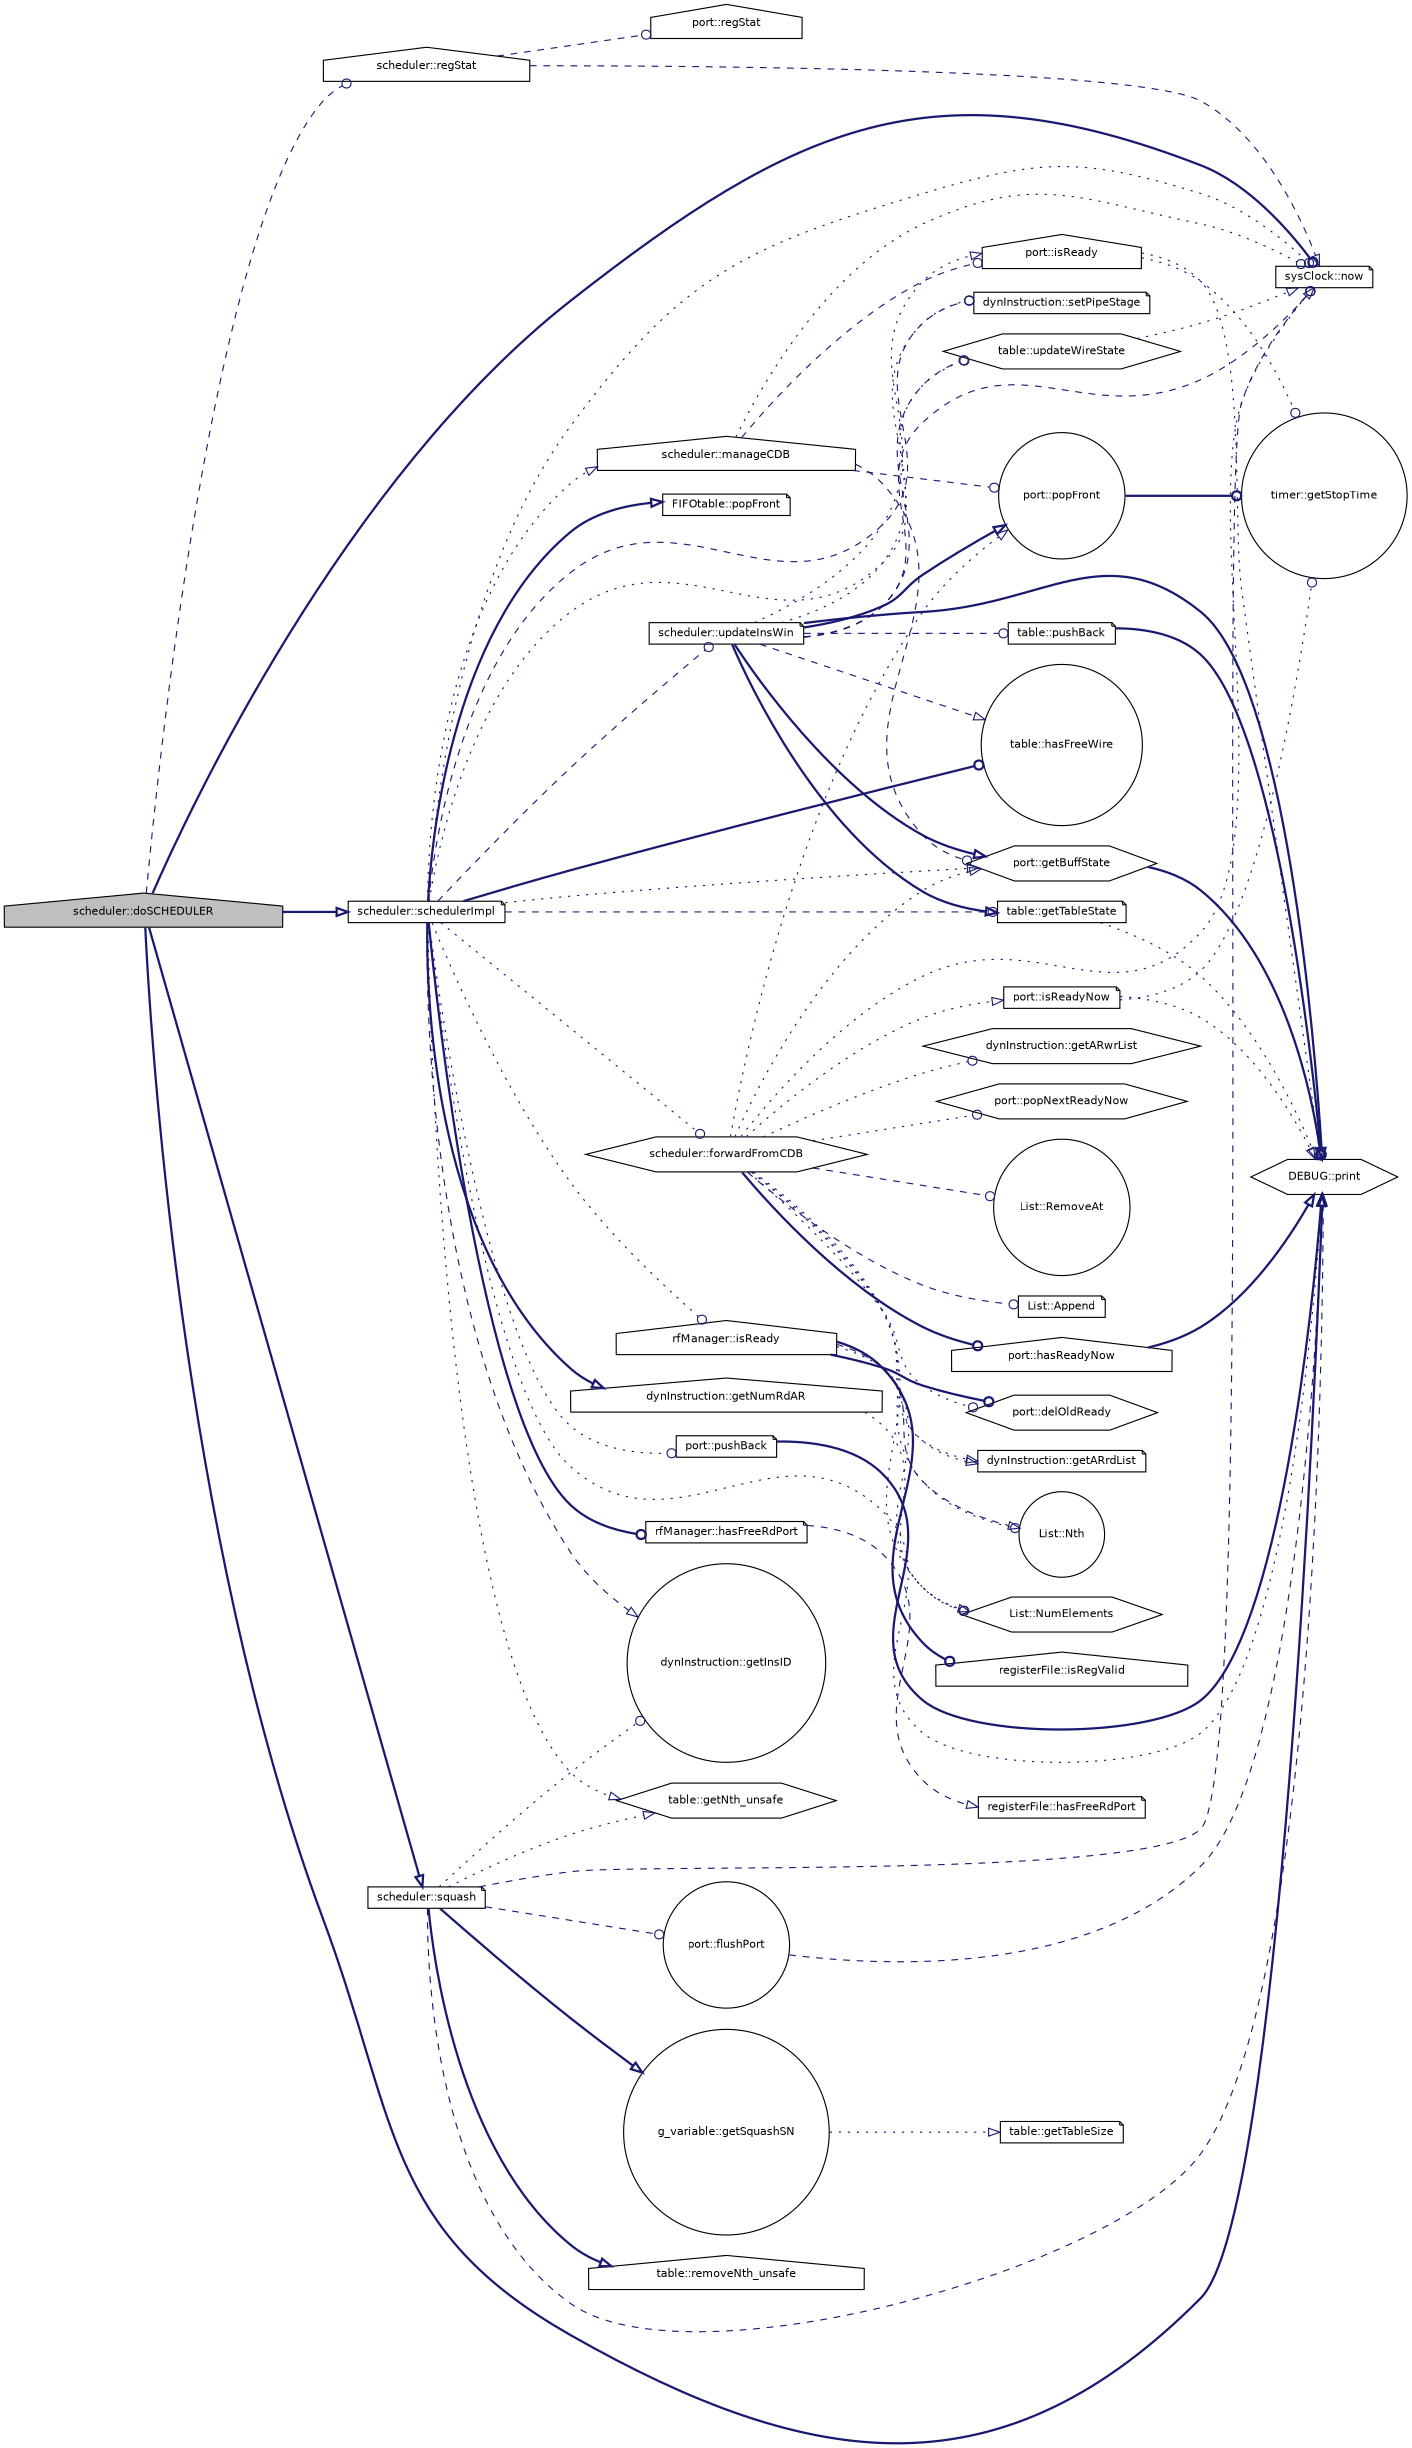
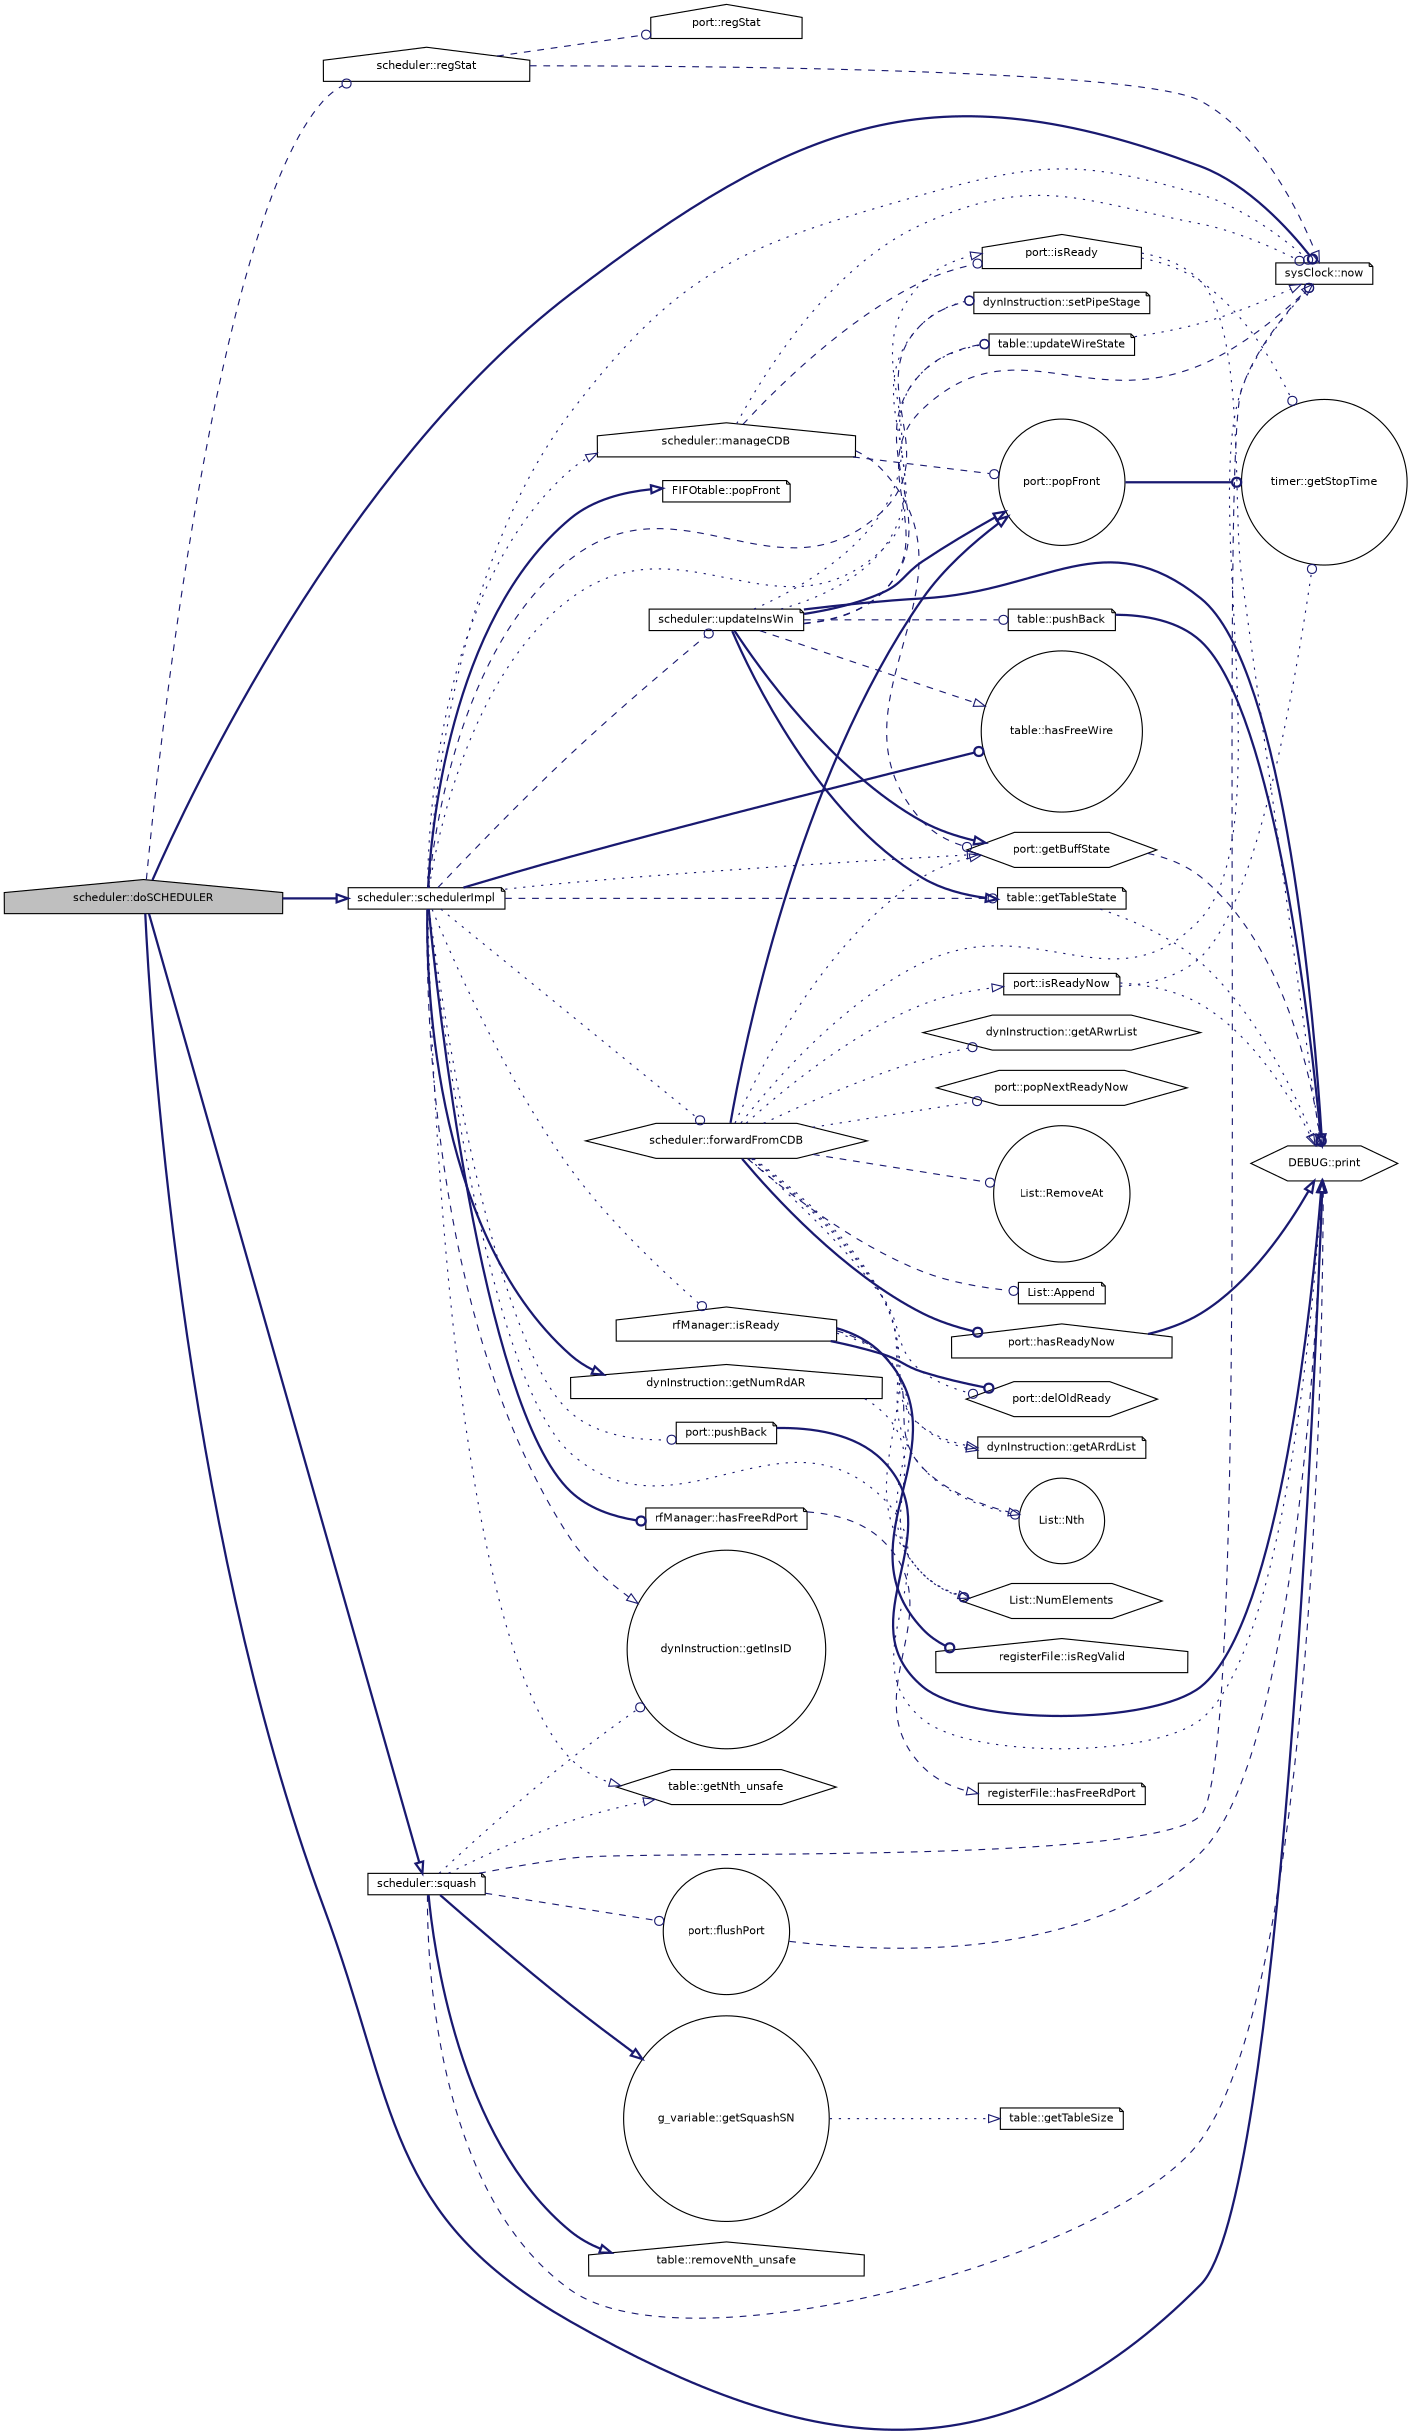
(1062, 351) -> (1062, 345)
(820, 814) -> (820, 801)
(1271, 983) -> (1271, 969)
